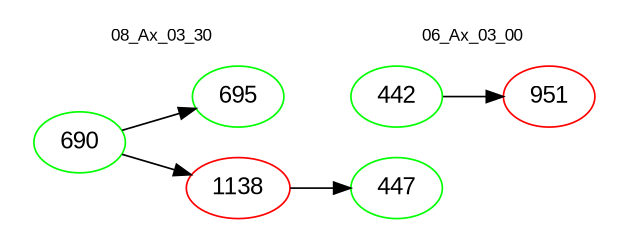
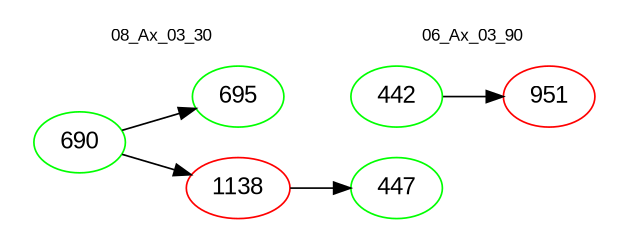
(473, 36) -> (473, 36)
